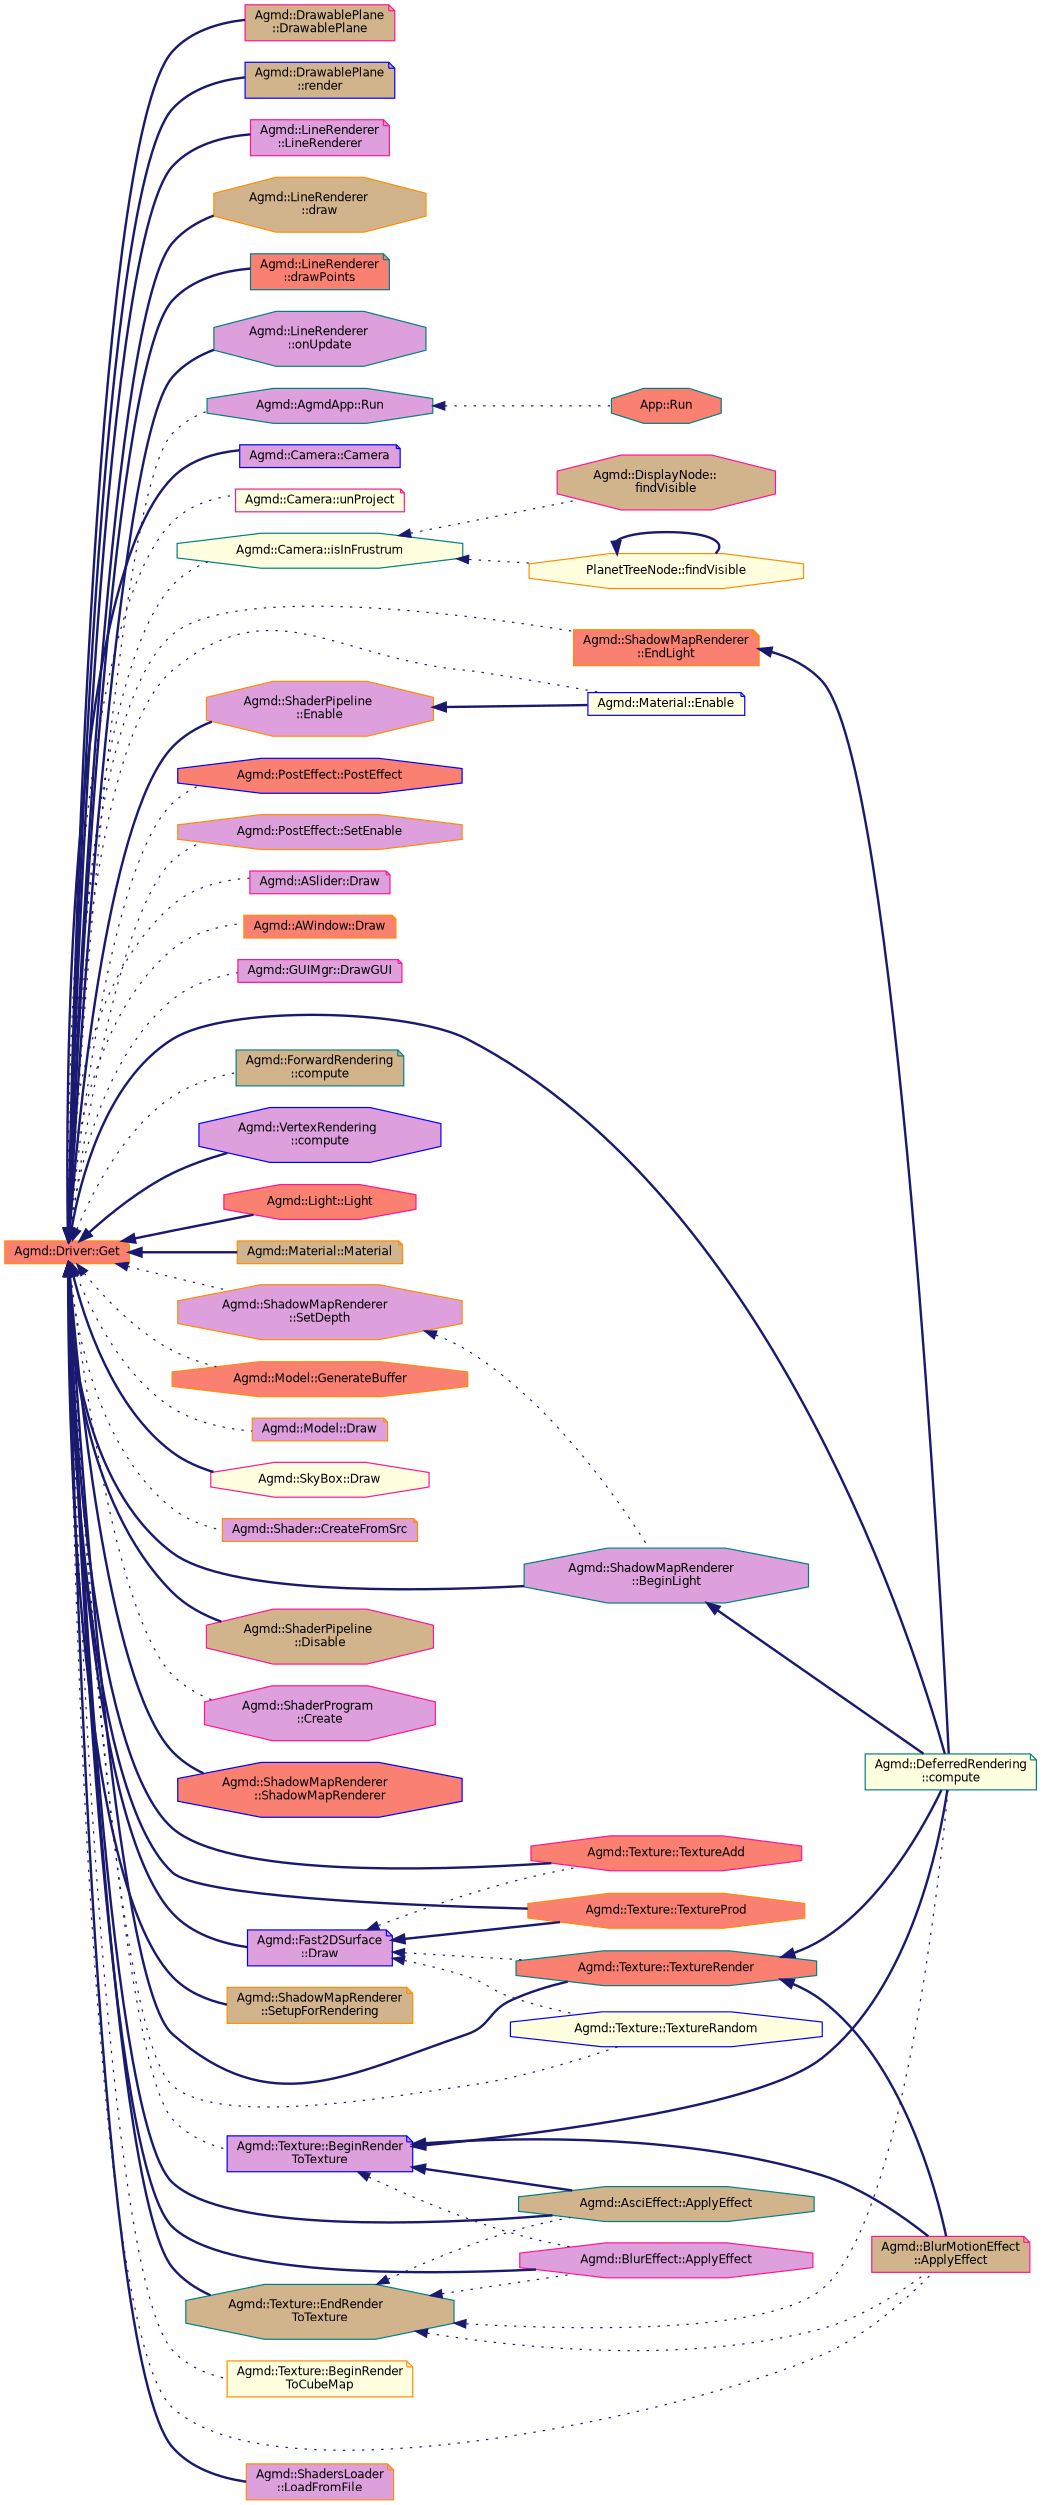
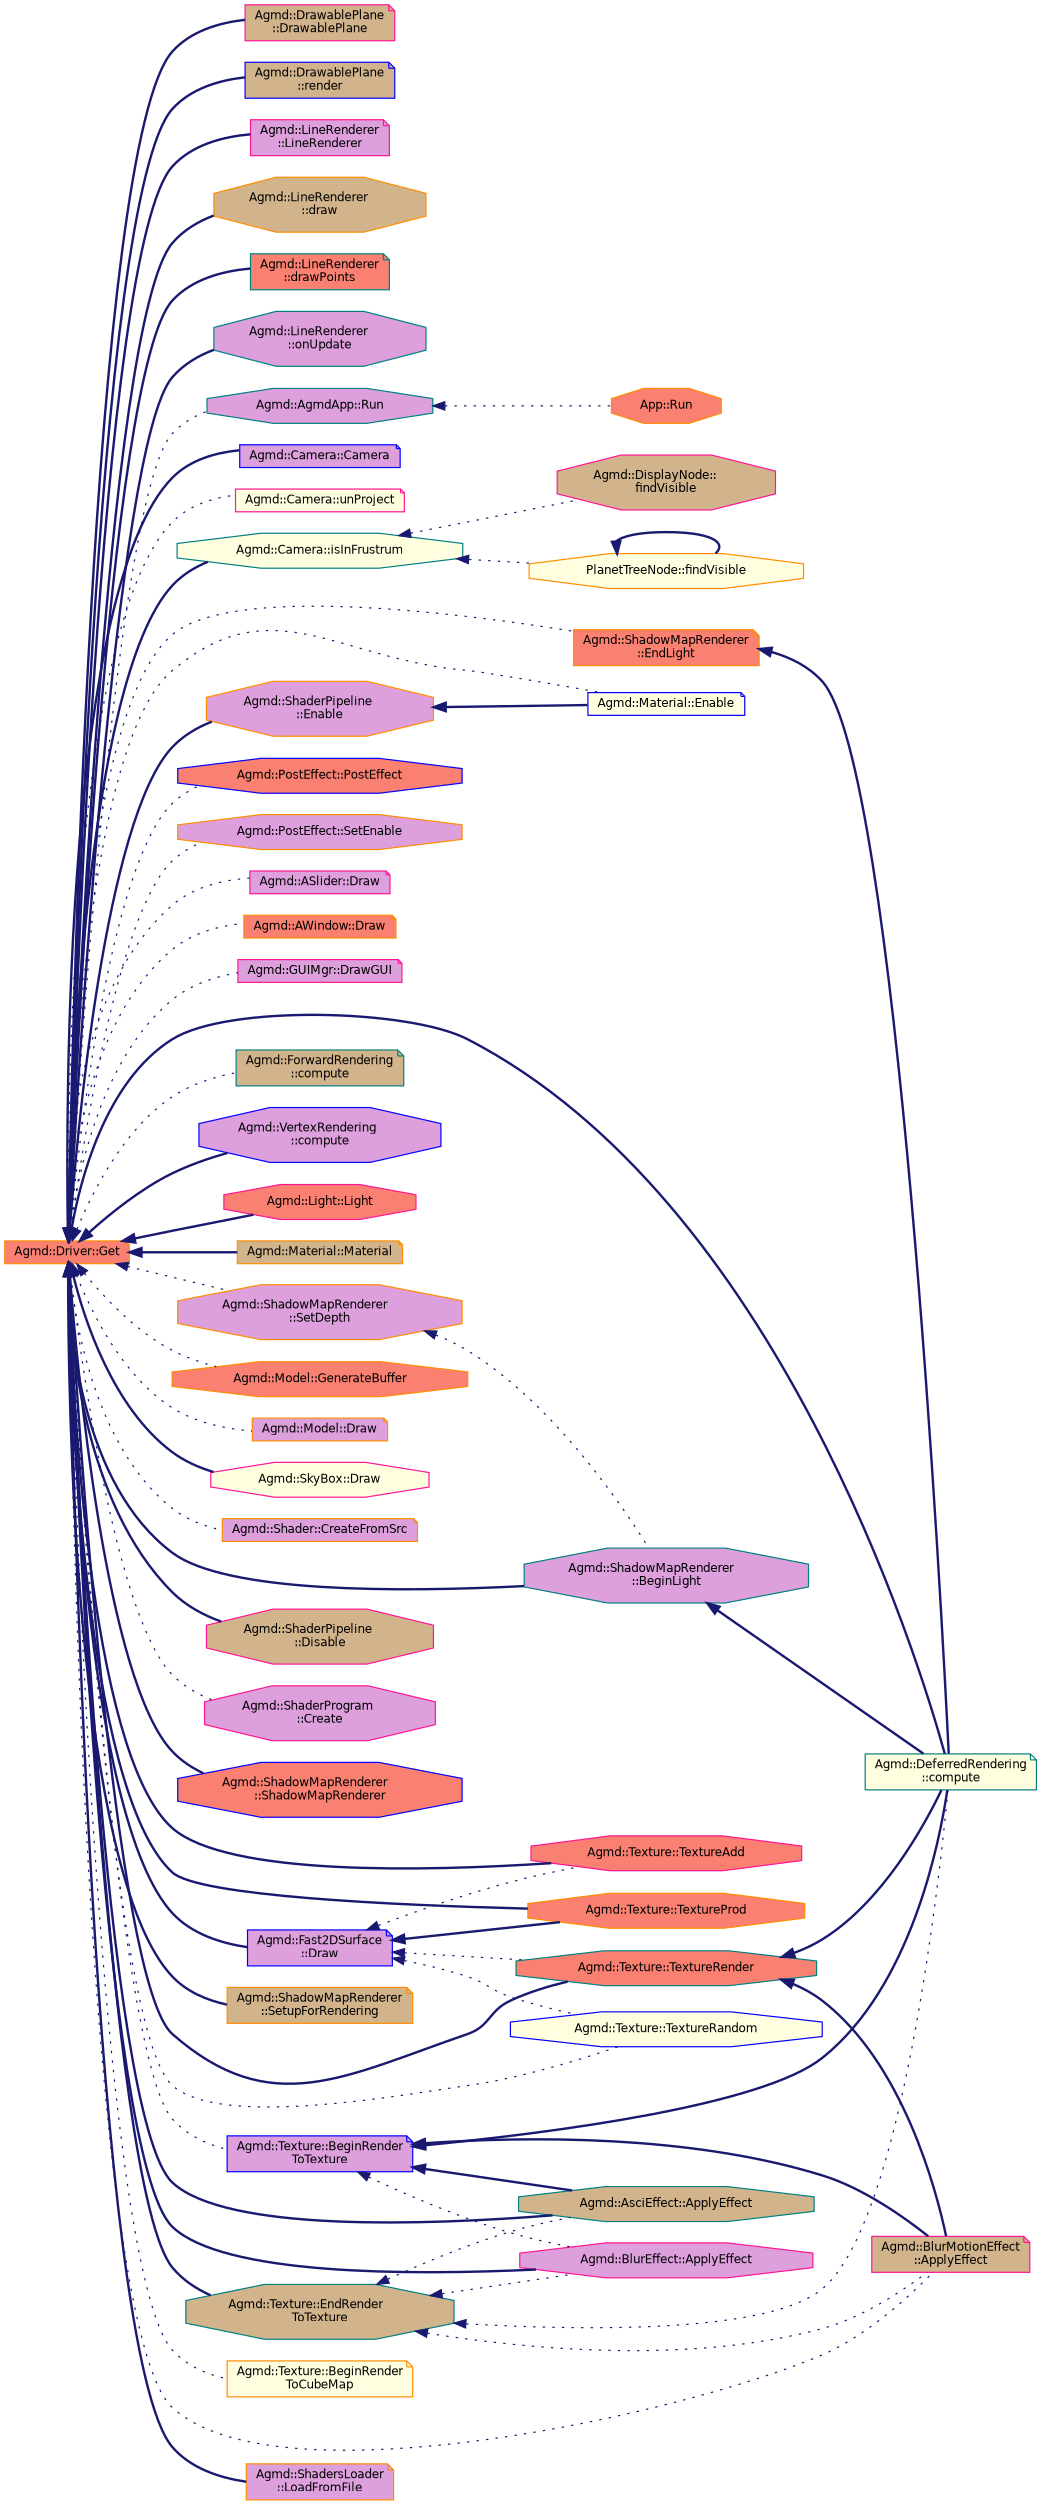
(666, 406) -> (666, 406)
(91, 879) -> (91, 879)
